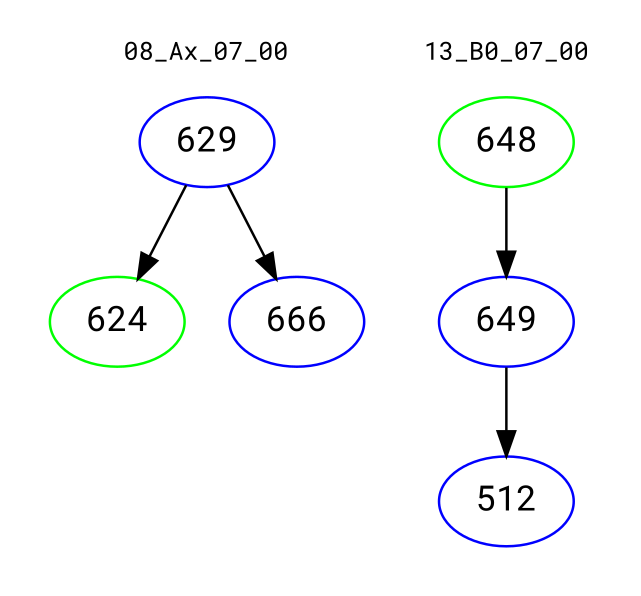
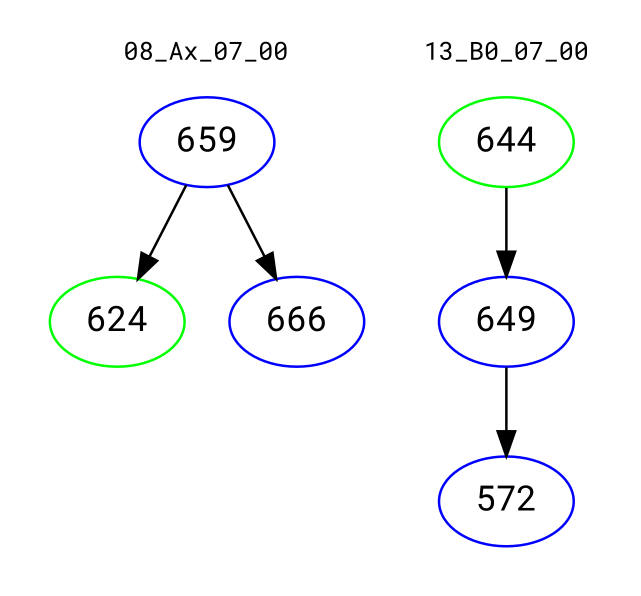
(207, 142) -> (207, 142)
(506, 142) -> (506, 142)
(506, 501) -> (506, 501)
